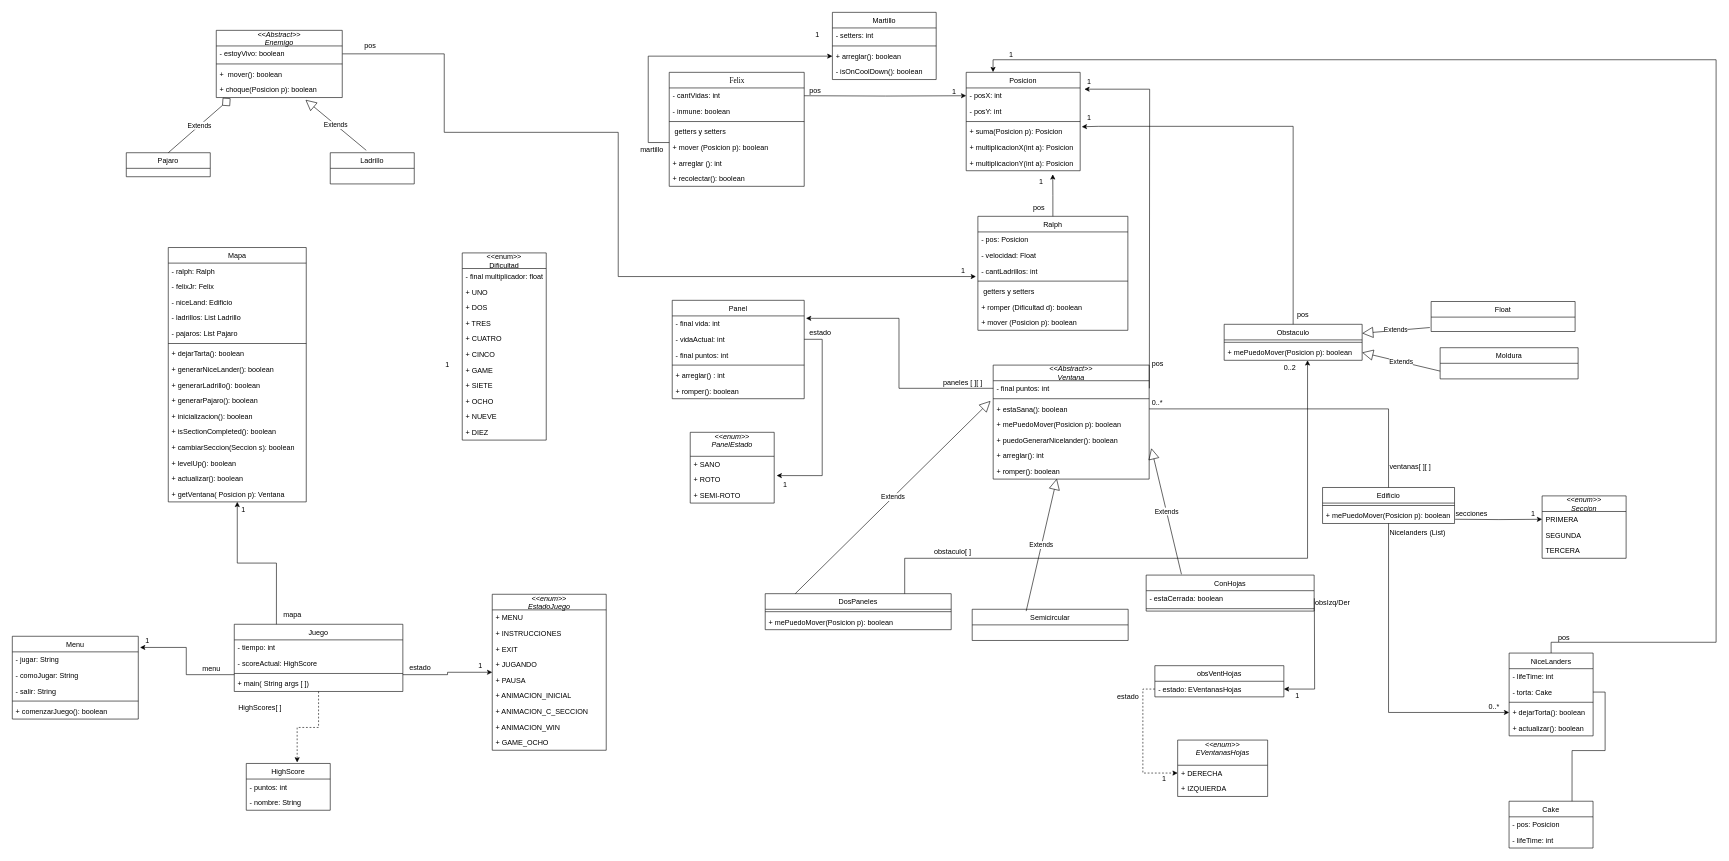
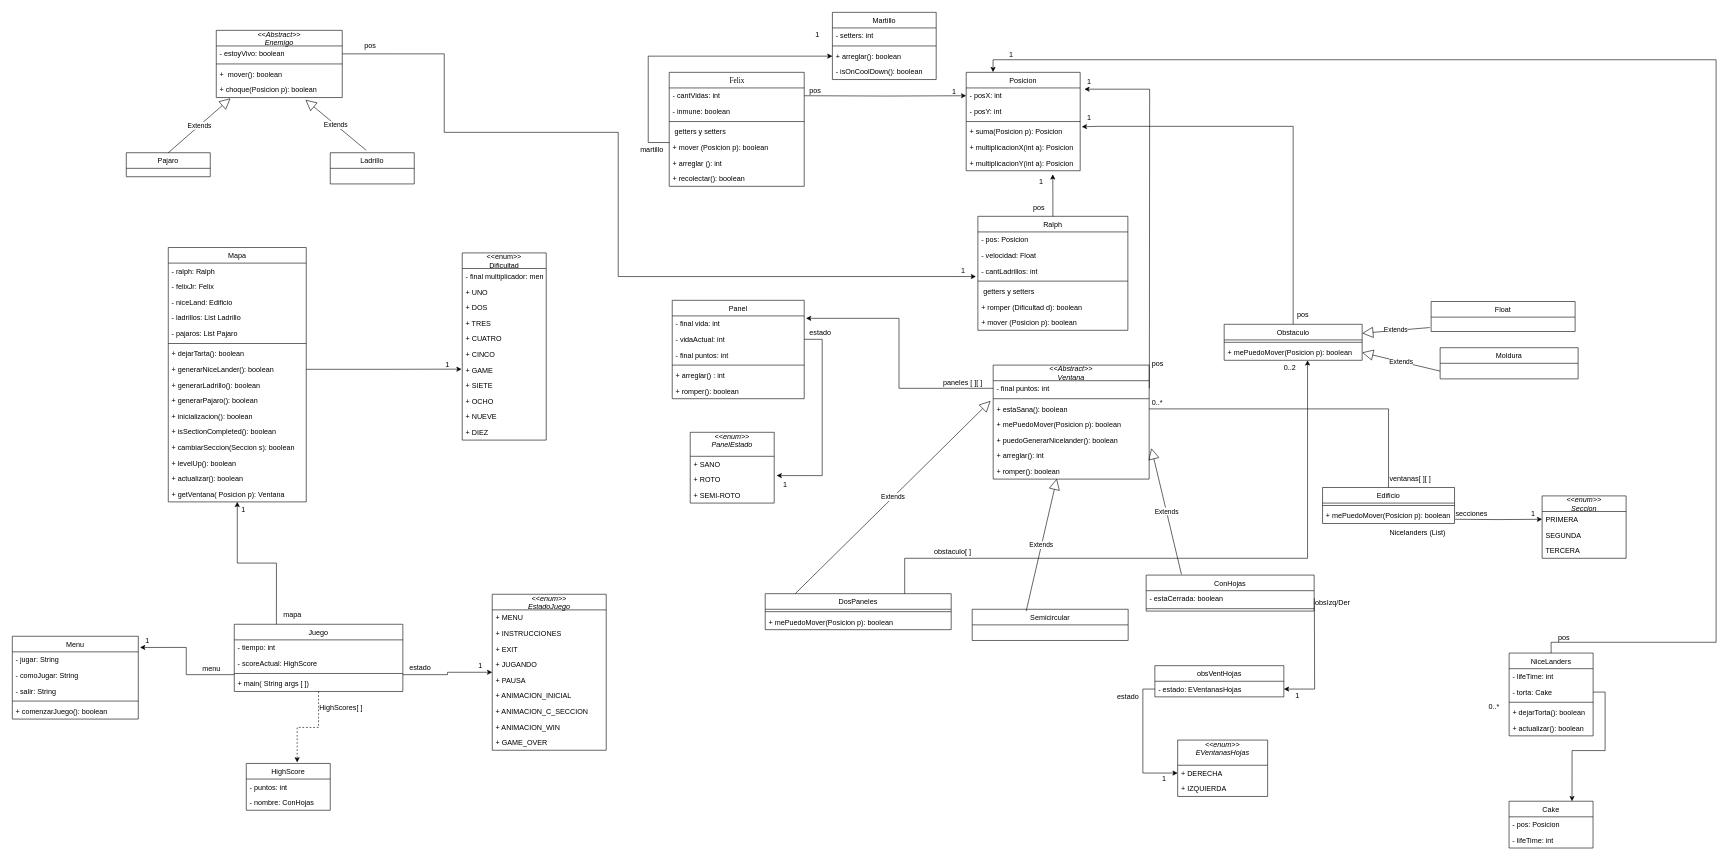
(222, 106) -> (222, 106)
(512, 277) -> (511, 277)
none -> (456, 369)
(1413, 467) -> (1413, 479)
(1389, 675) -> none
(264, 708) -> (345, 708)
(1143, 740) -> (1143, 740)
(517, 743) -> (517, 743)
(1572, 796) -> (1572, 795)
(278, 803) -> (283, 803)
